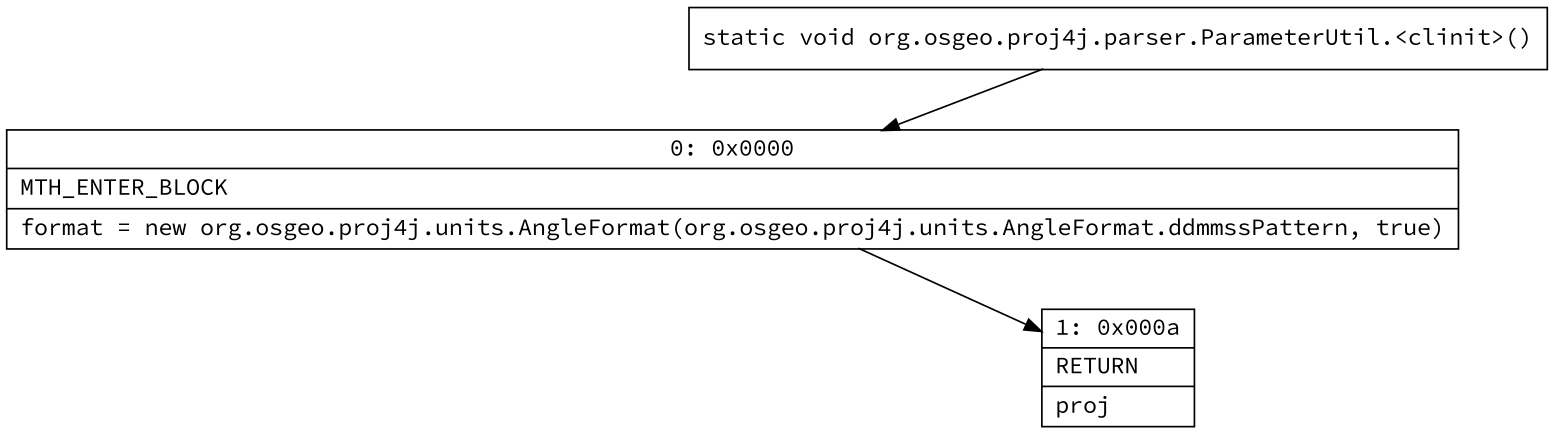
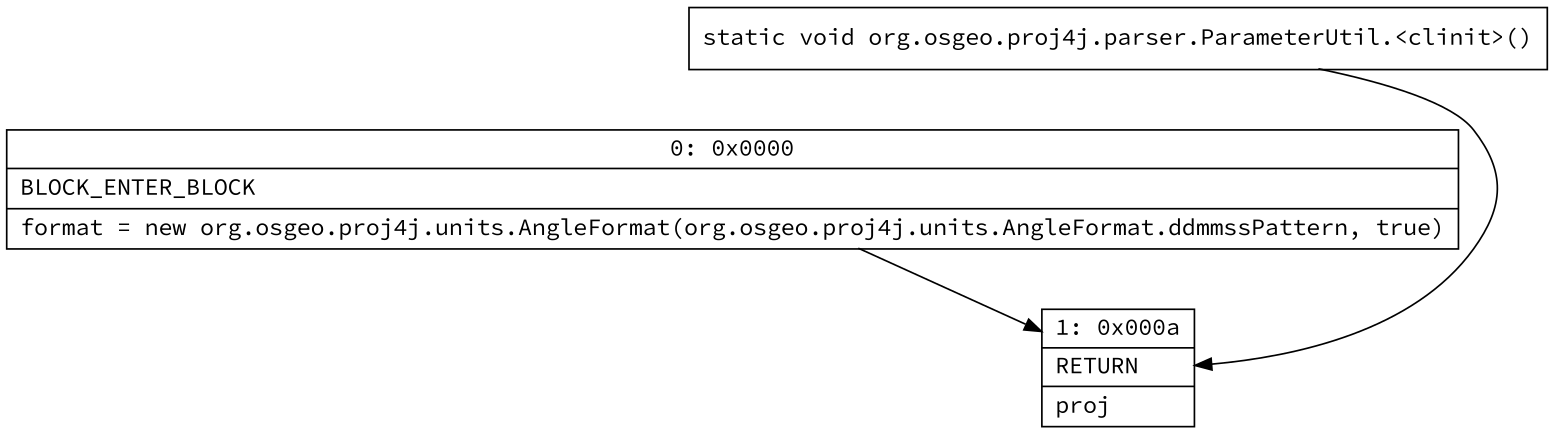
(971, 97) -> (1475, 247)
(124, 188) -> (138, 188)
